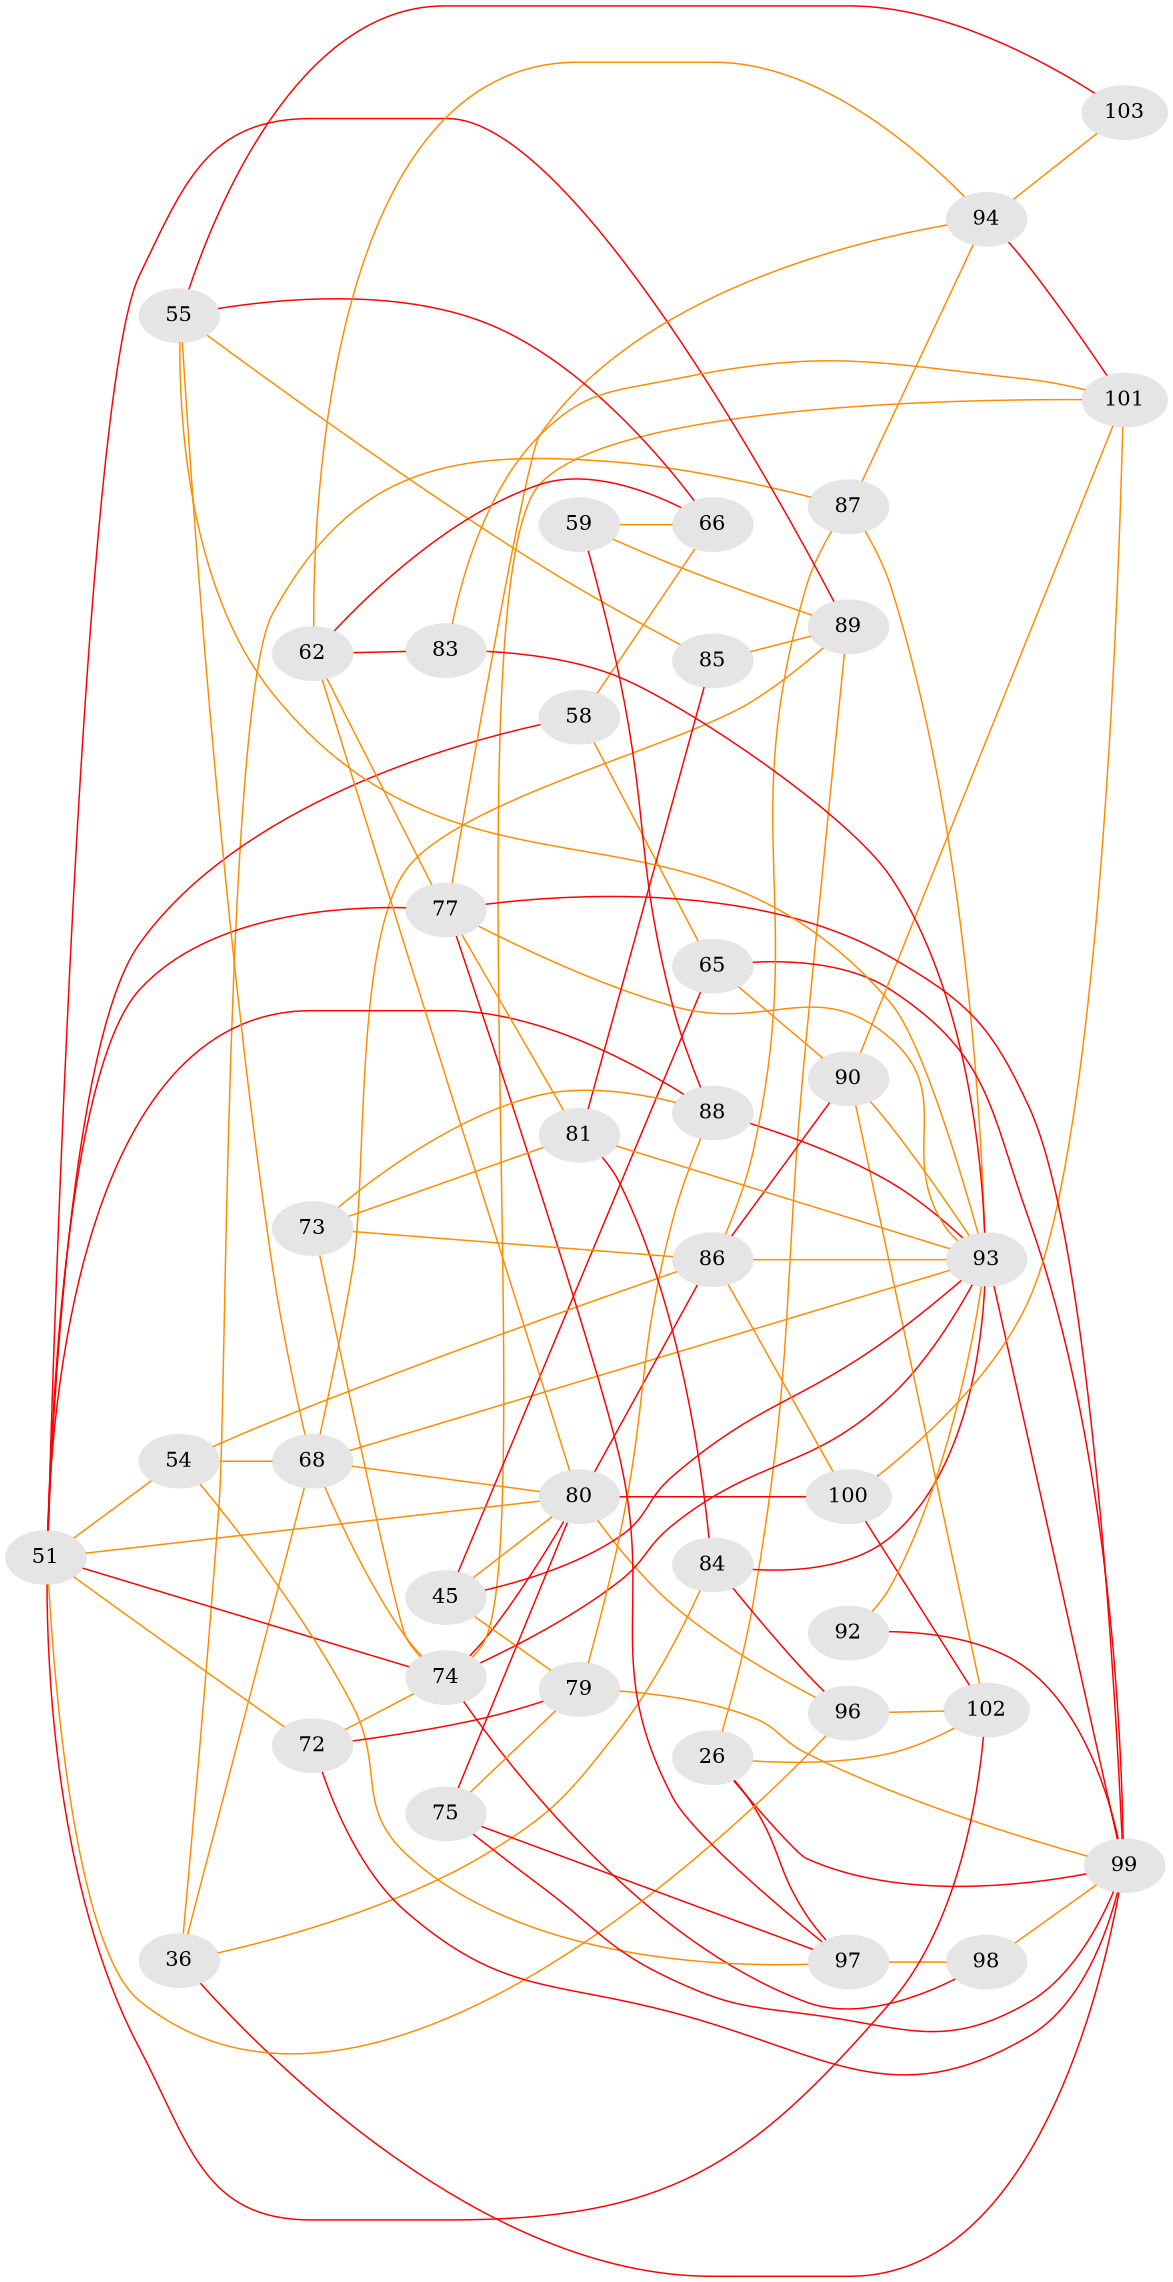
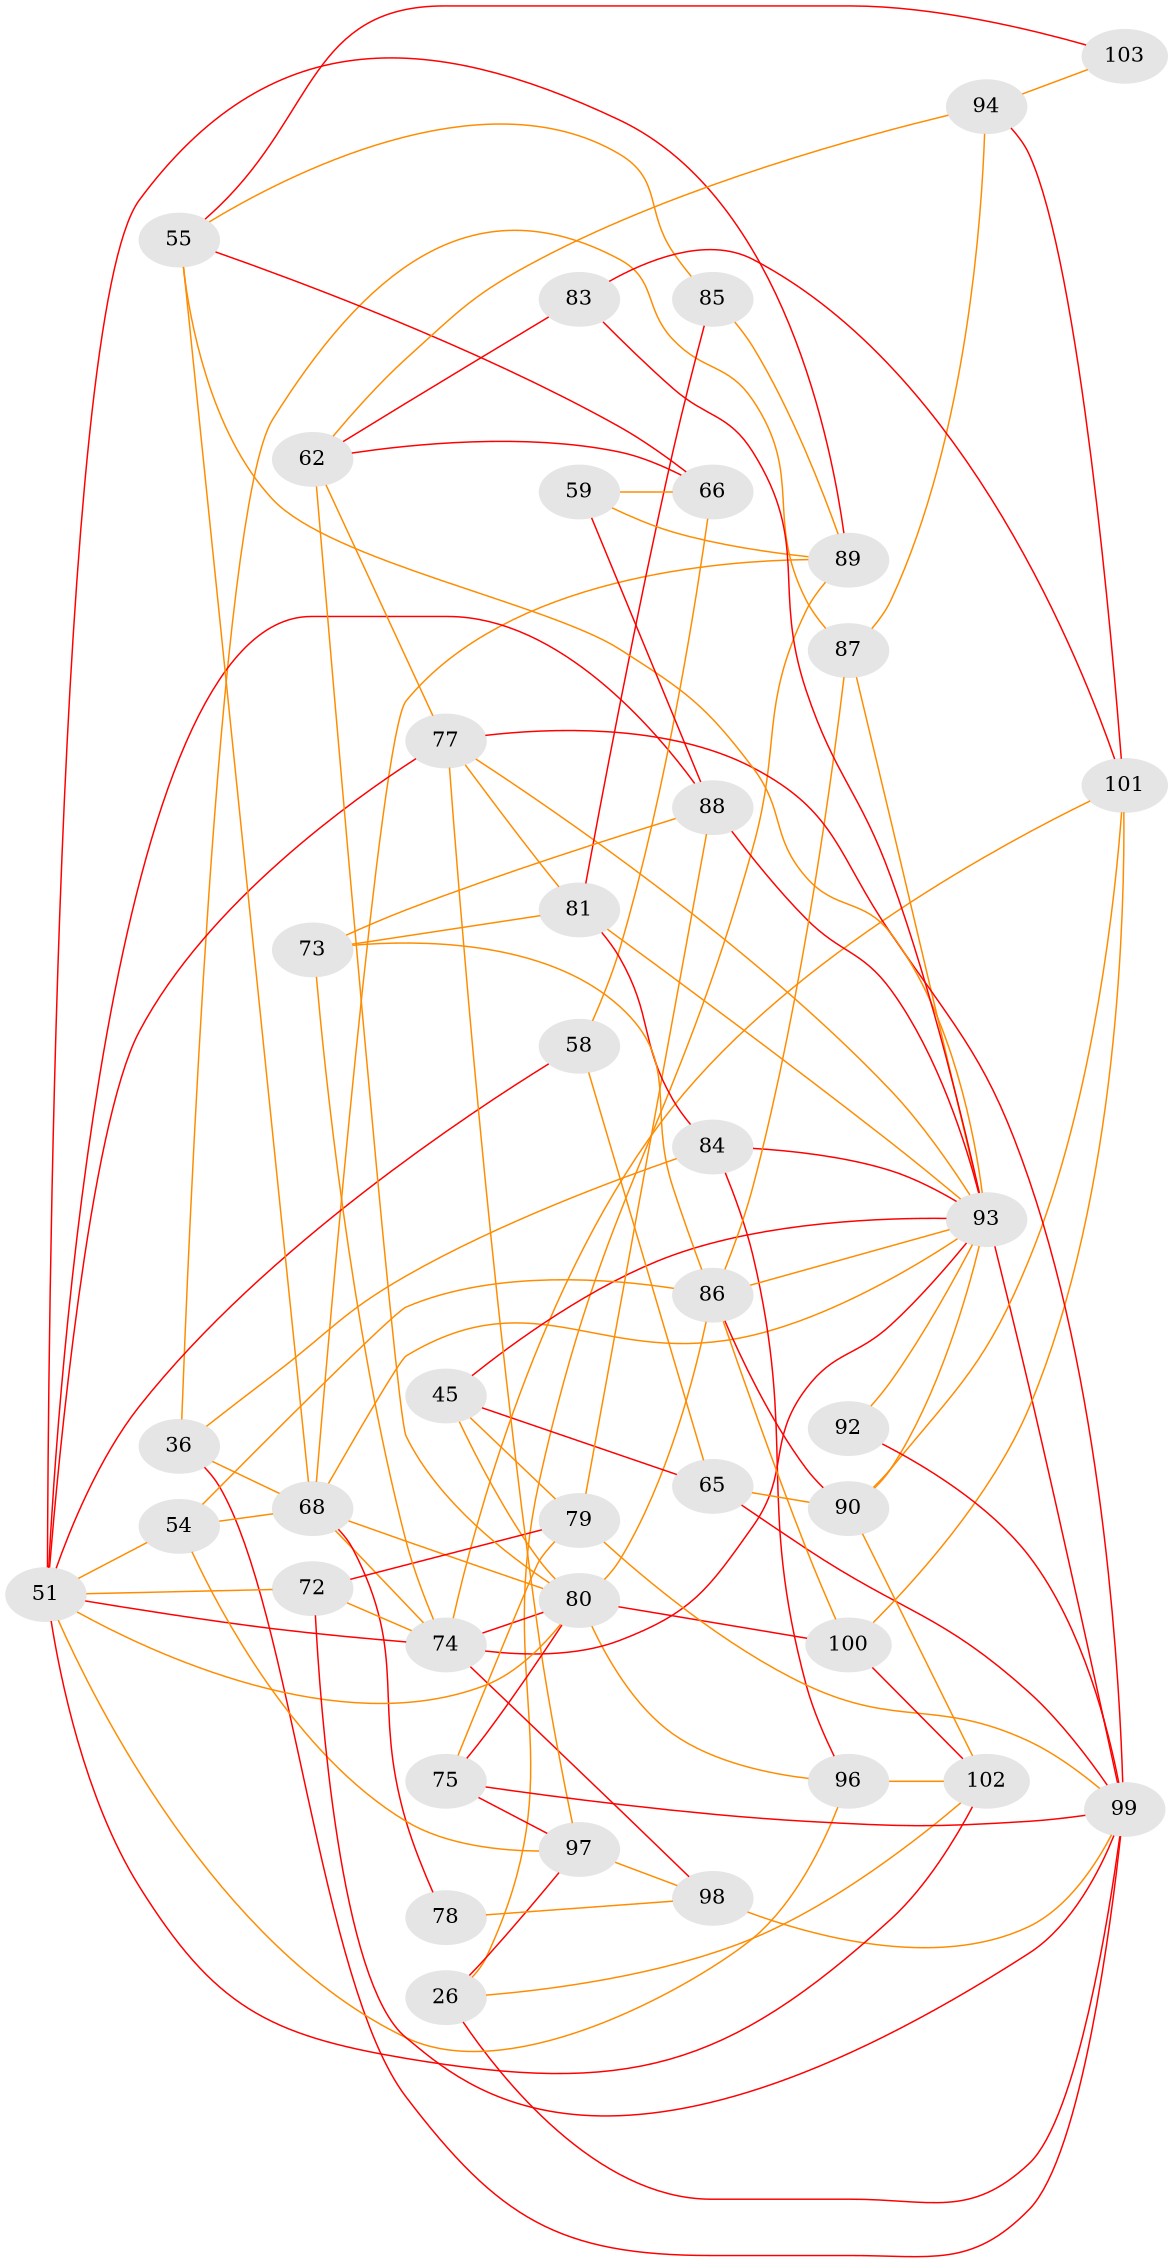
(682, 378) -> (932, 416)
(529, 473) -> none
(631, 1406) -> (668, 1456)
(620, 1462) -> (497, 1297)
none -> (446, 1918)
